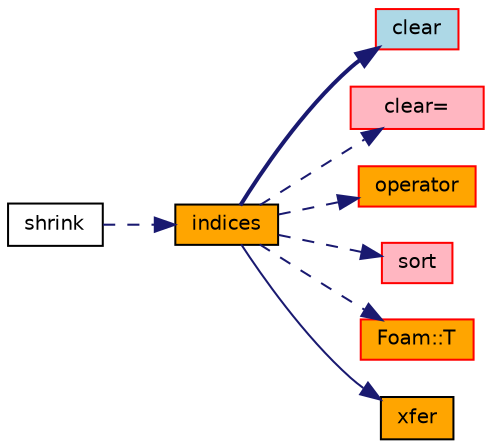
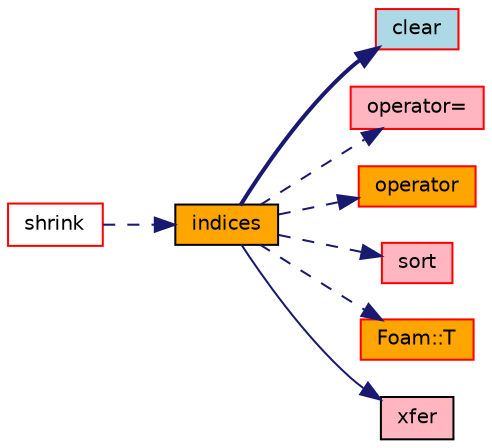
(417, 108) -> (417, 108)
(55, 225) -> (55, 225)
(417, 418) -> (417, 418)
